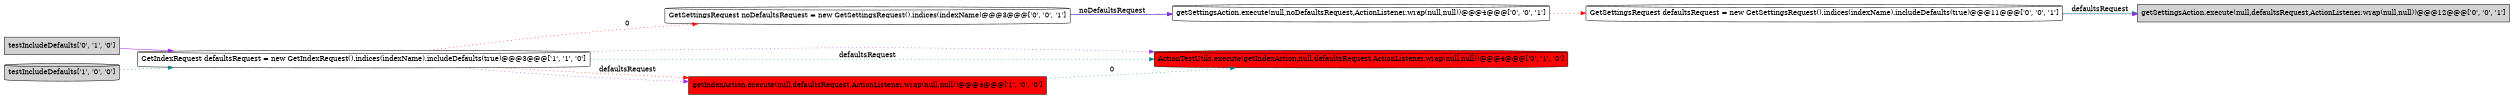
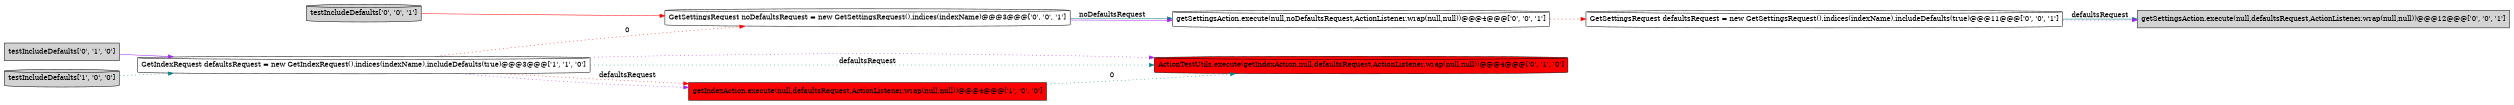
none -> (364, 13)
